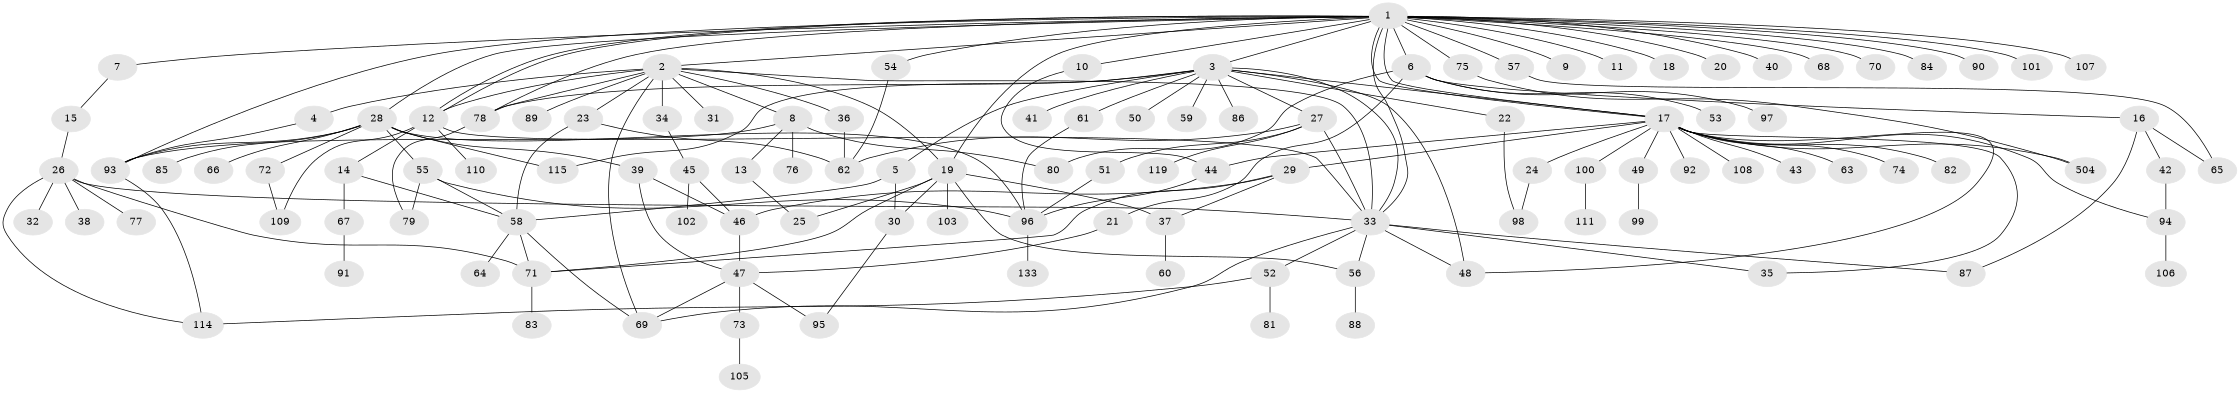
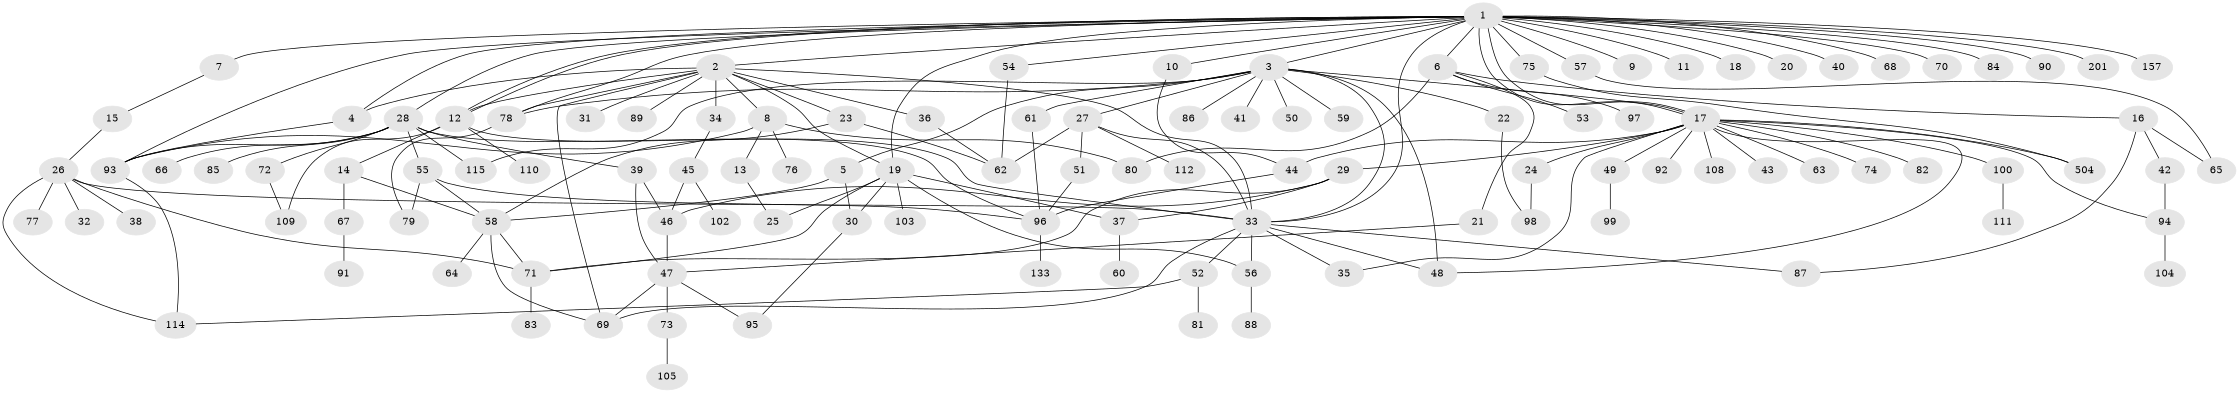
none -> (906, 27)
(2032, 67) -> (2098, 67)
(2086, 67) -> (2152, 67)
(1158, 171) -> (1185, 171)
(2166, 274) -> (2165, 274)
